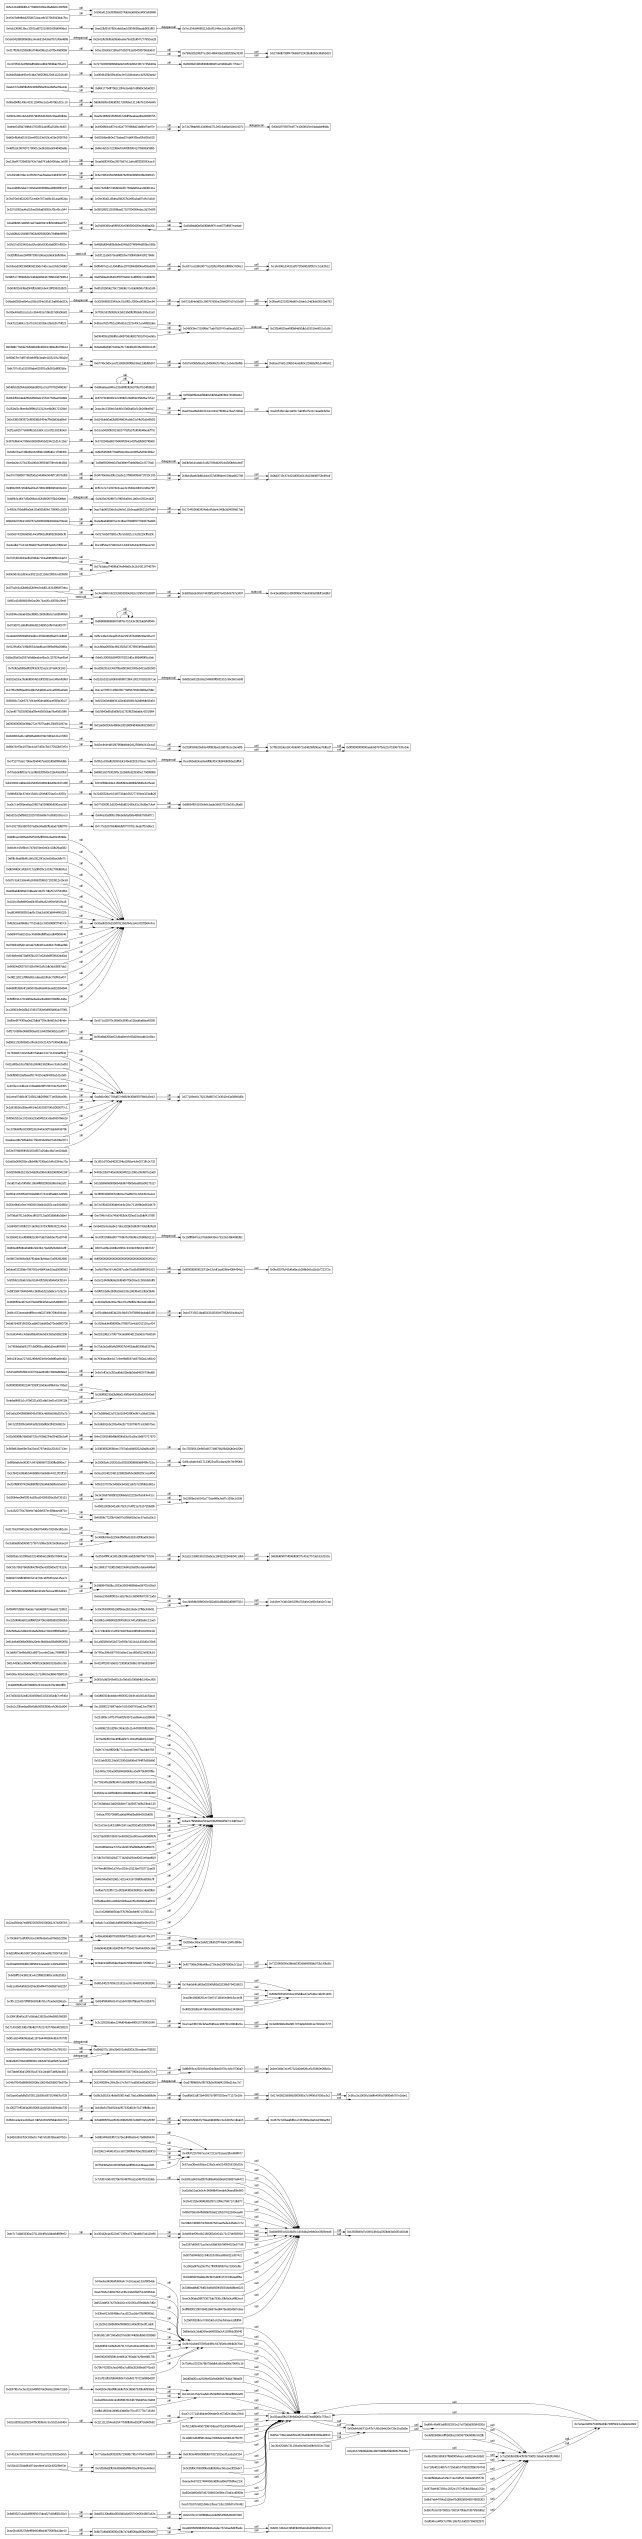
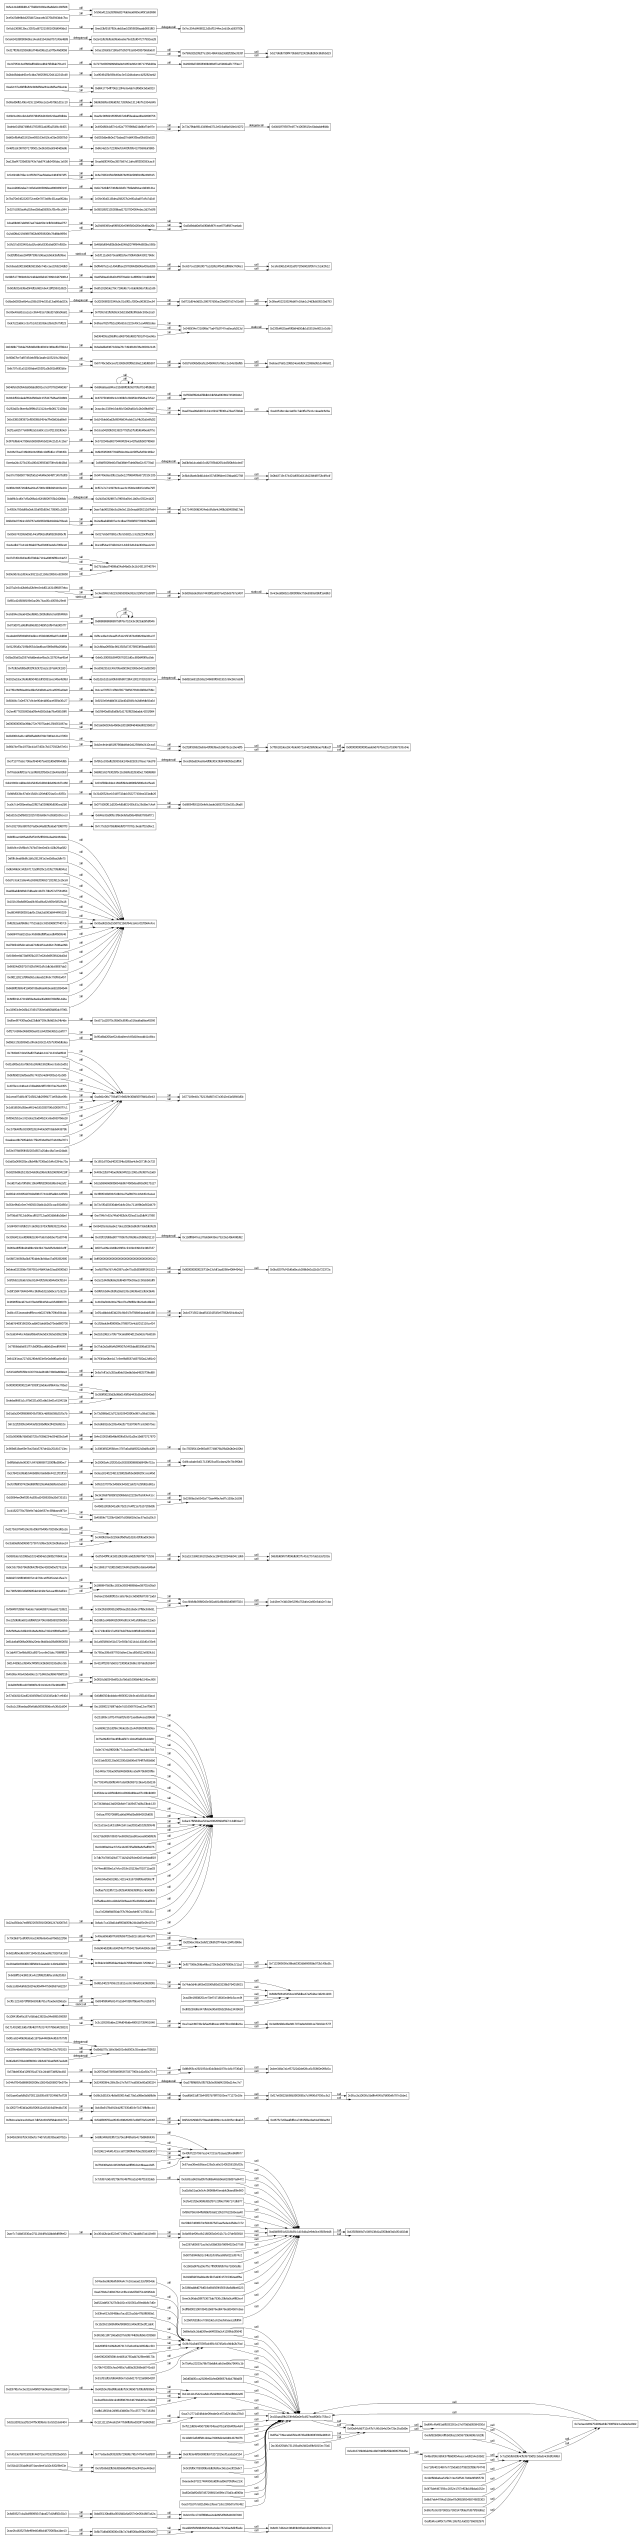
(456, 2450) -> (415, 2454)
